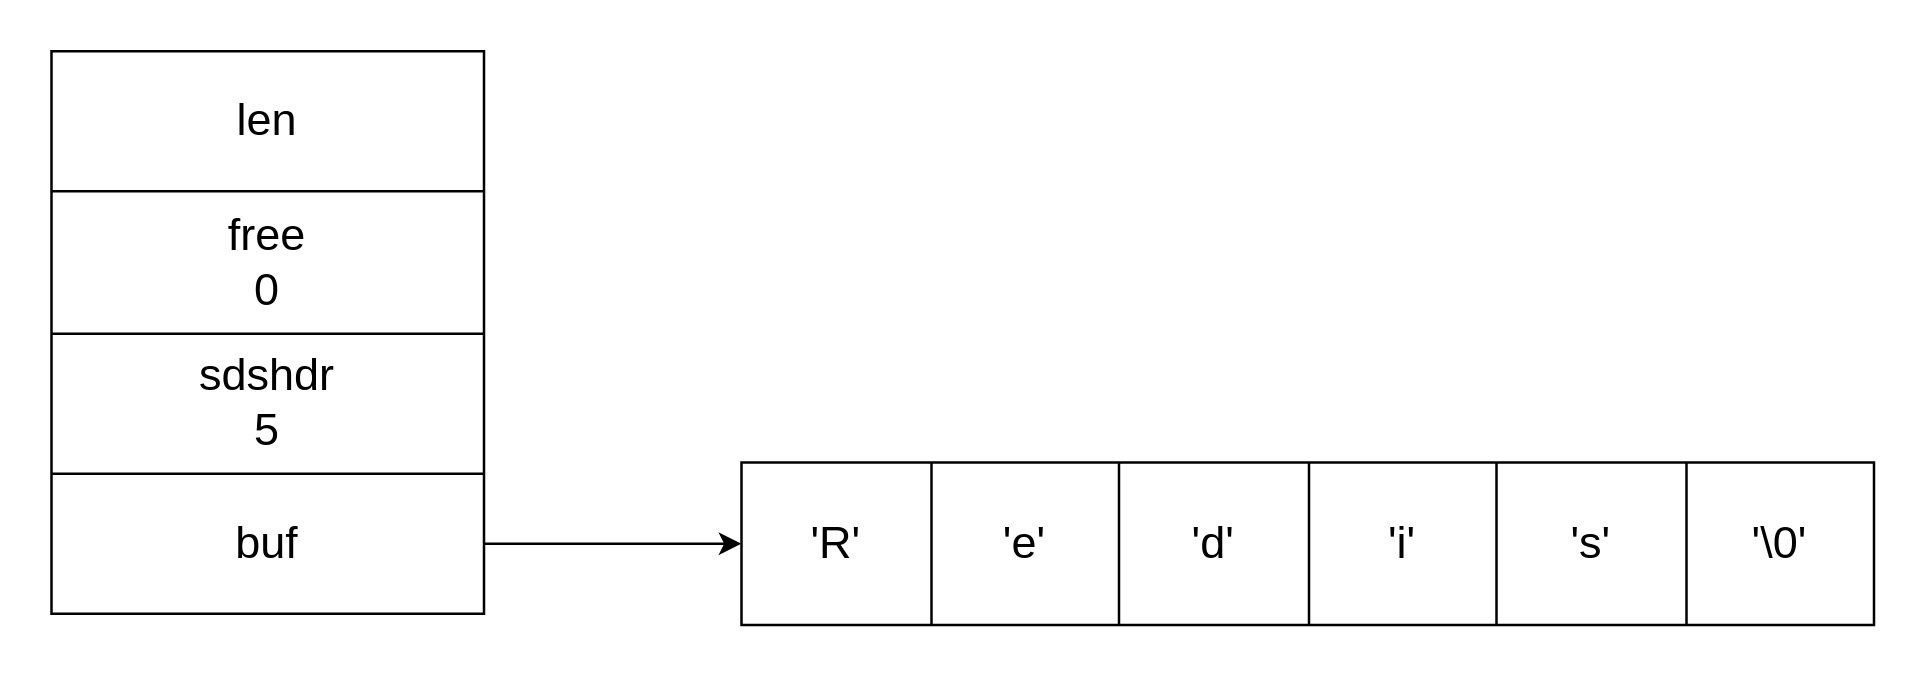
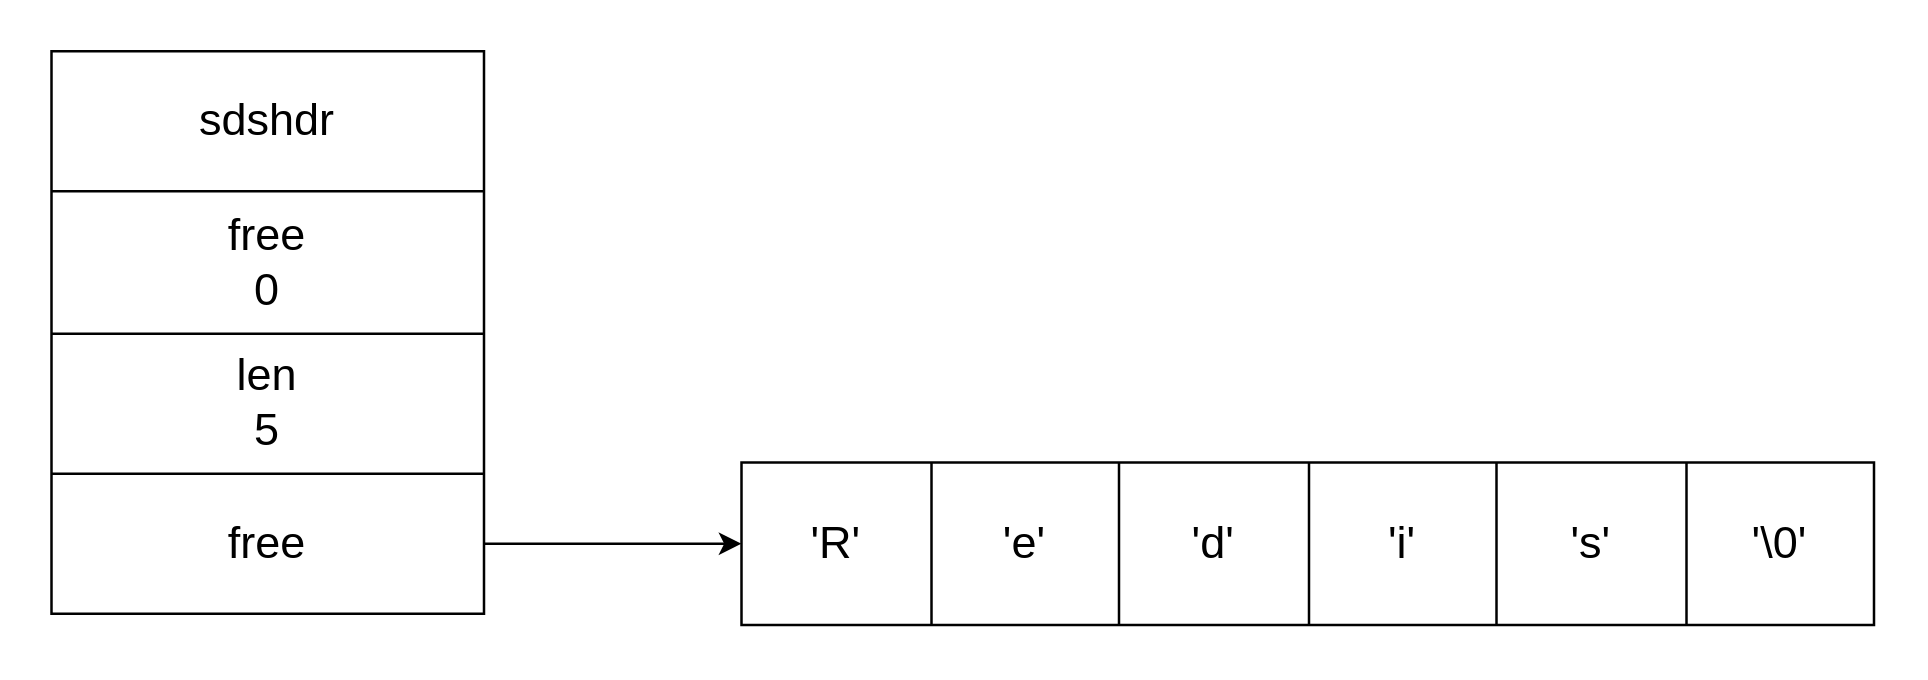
(268, 121) -> (268, 121)
(268, 404) -> (268, 404)
(268, 544) -> (268, 544)
